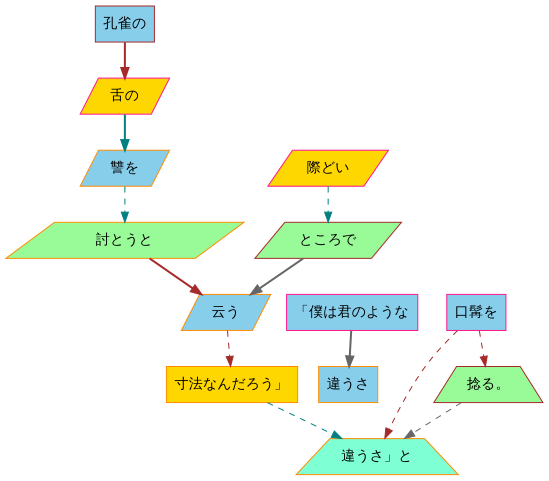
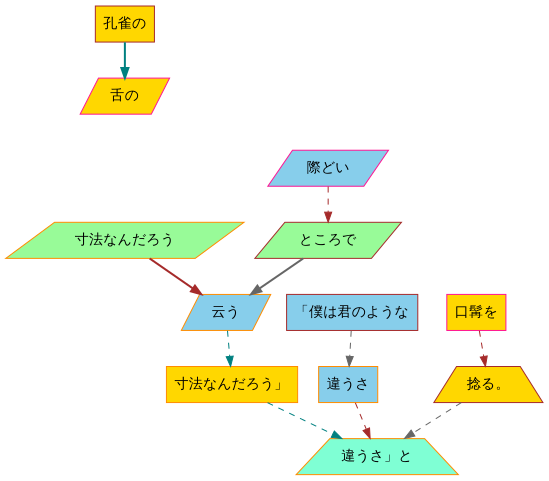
(125, 24) -> (125, 24)
(125, 55) -> (125, 55)
(125, 168) -> none
(328, 168) -> (328, 168)
(328, 199) -> (328, 199)
(125, 240) -> (125, 240)
(352, 312) -> (352, 312)
(476, 312) -> (476, 312)
(229, 344) -> (229, 344)
(350, 344) -> (350, 344)
(418, 376) -> (361, 416)
(488, 385) -> (488, 385)
